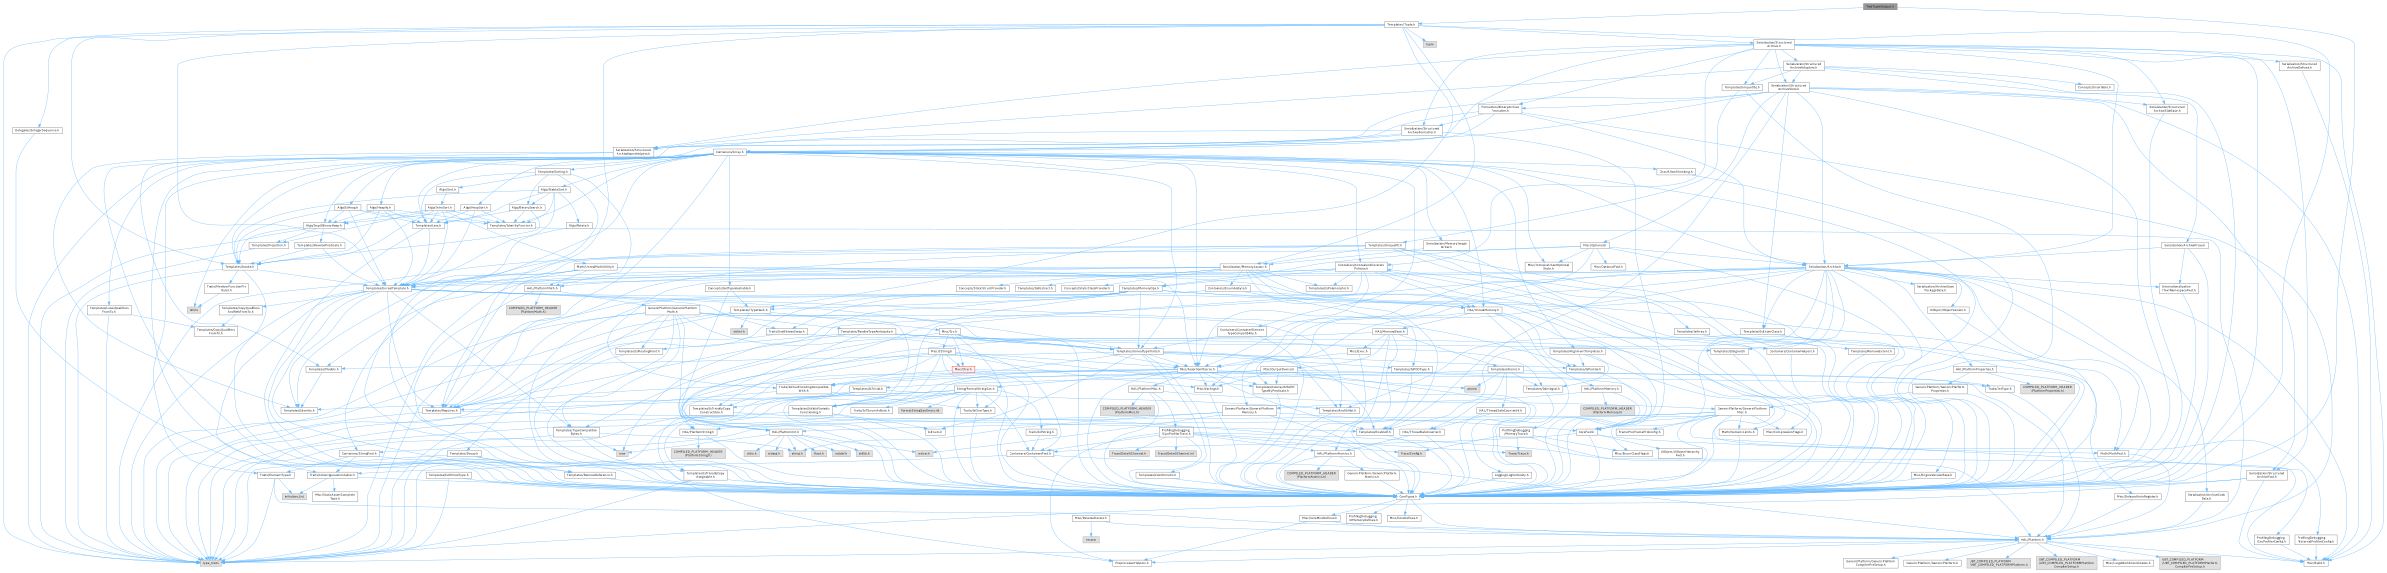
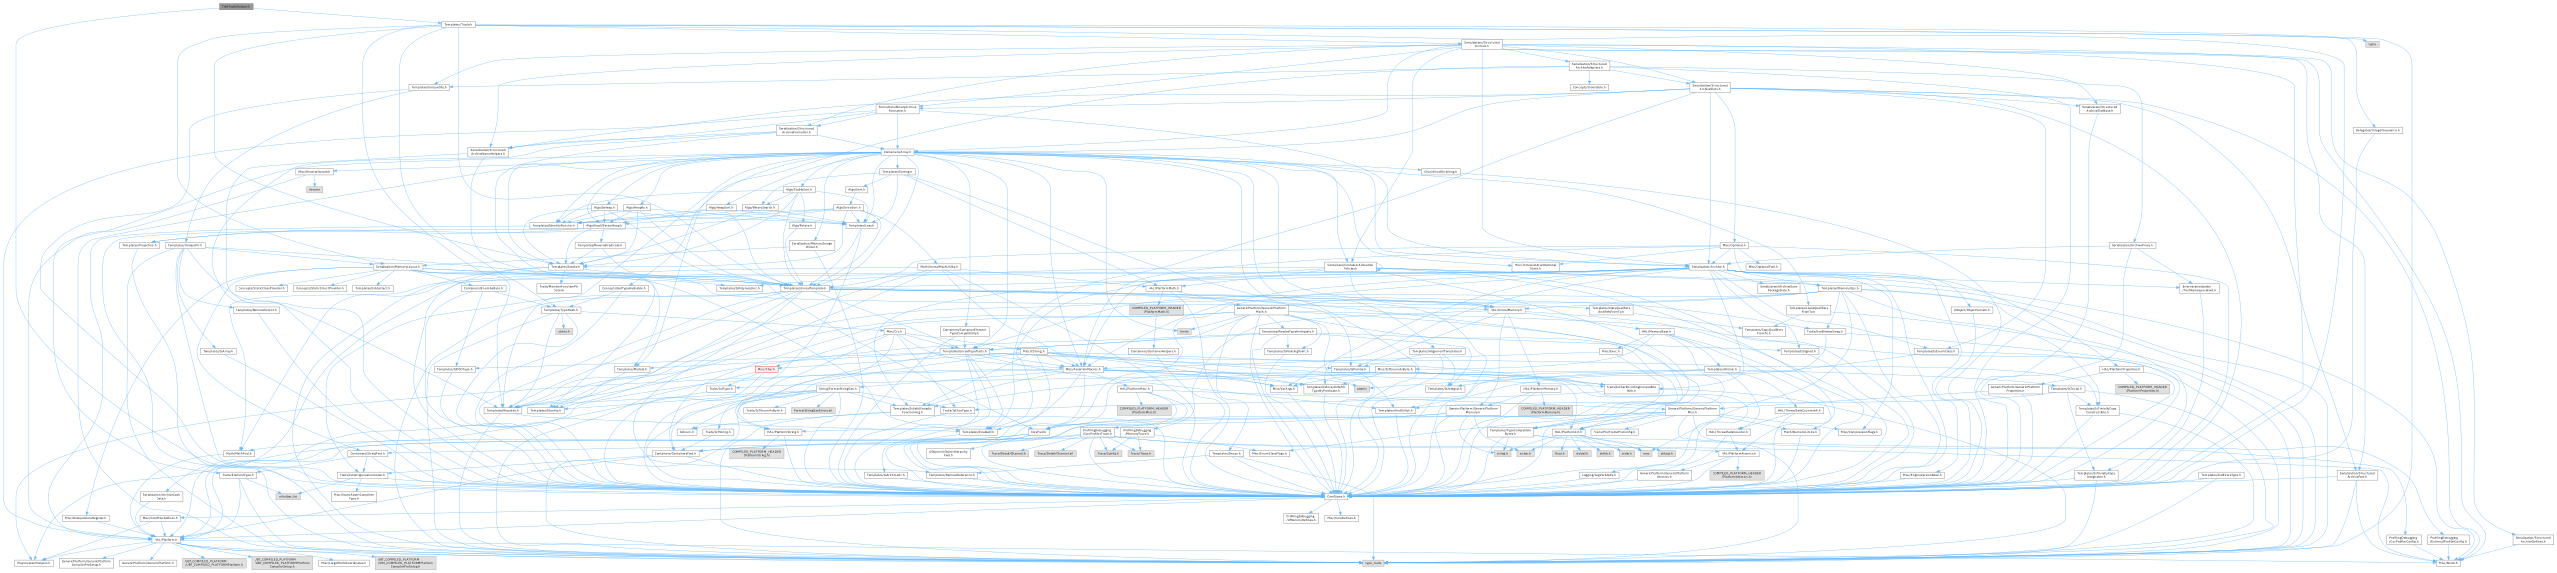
none -> (636, 161)
(210, 299) -> (1219, 322)
(1585, 314) -> (1155, 332)
(1279, 369) -> (1395, 369)
